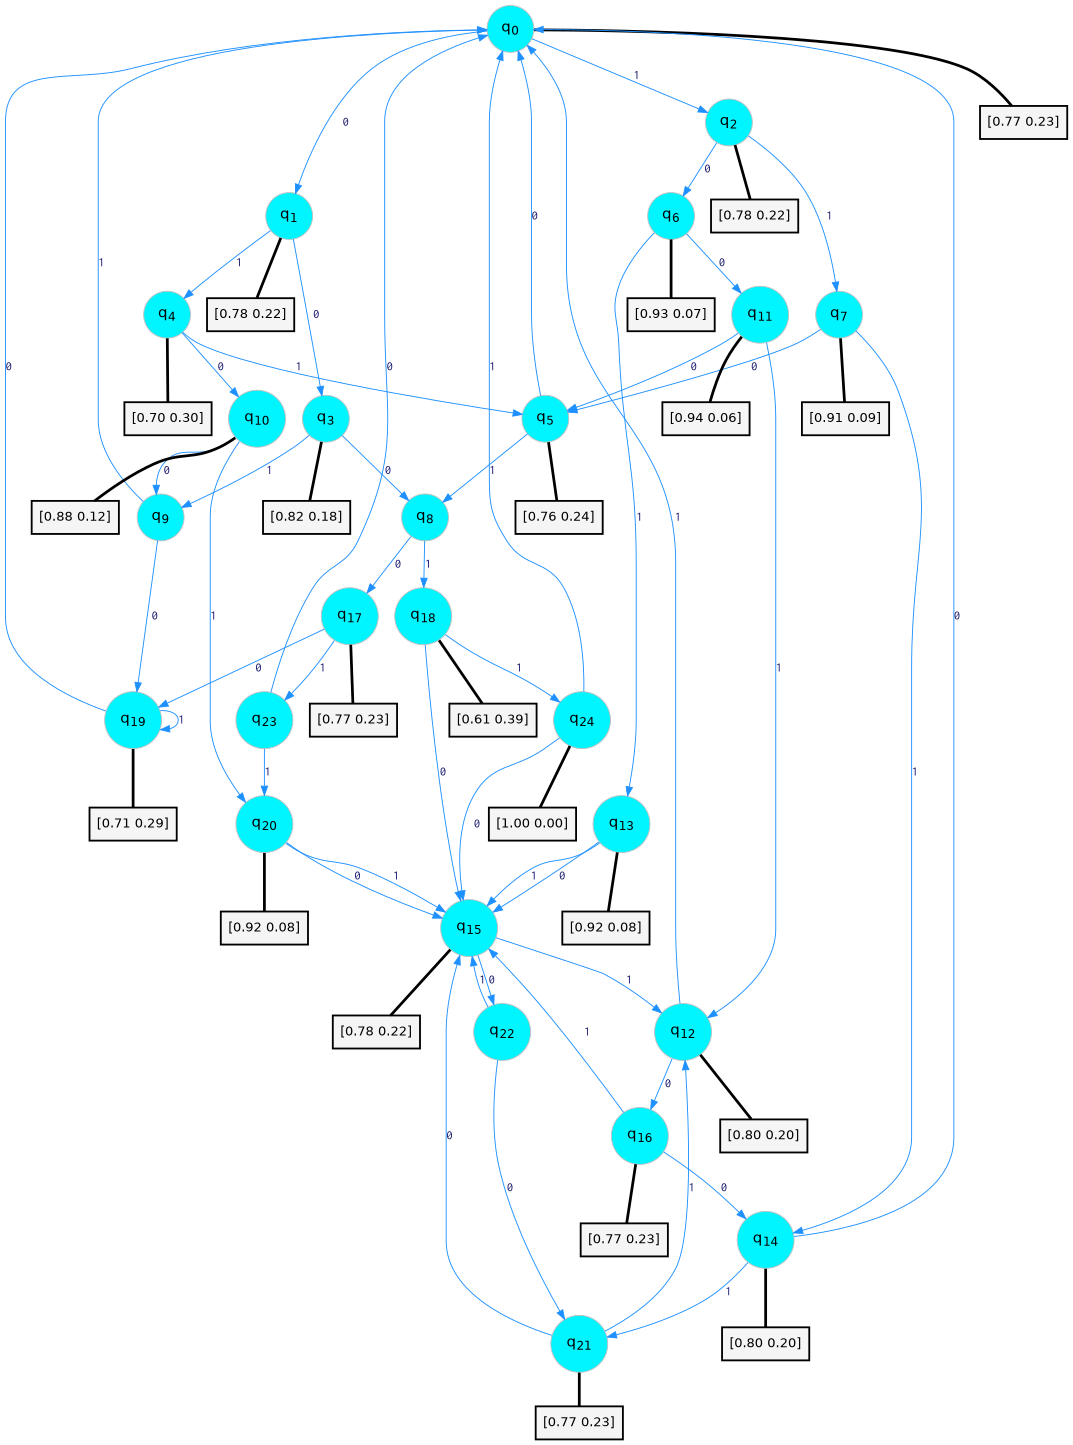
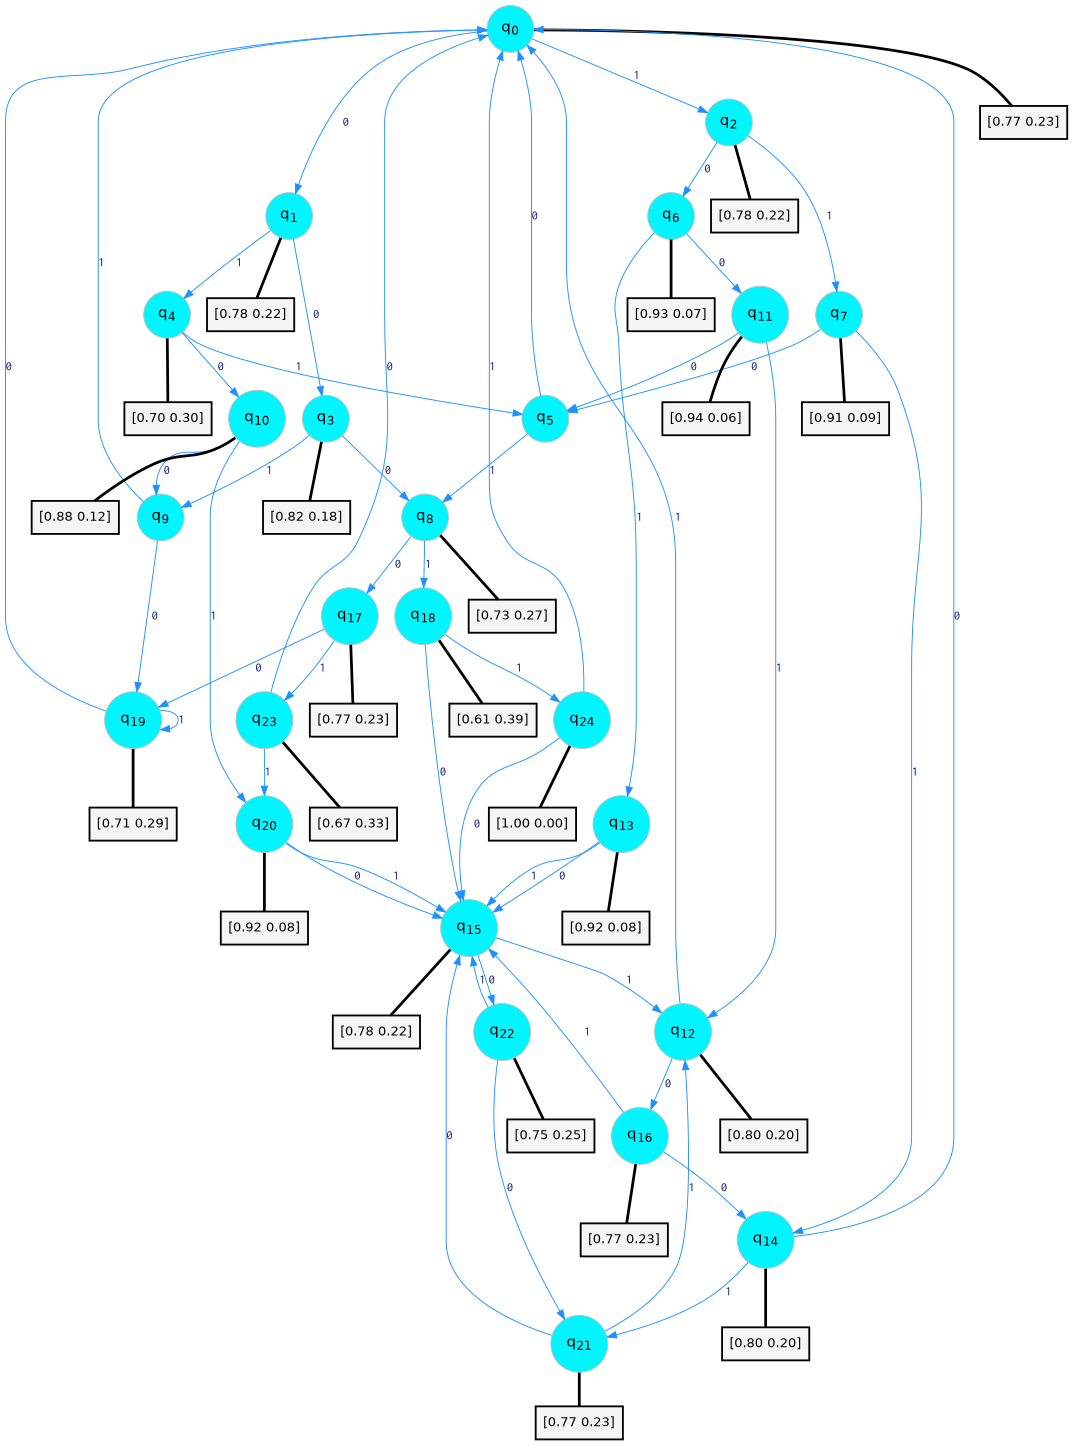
(559, 517) -> none
none -> (512, 616)
none -> (353, 824)
none -> (551, 1136)
